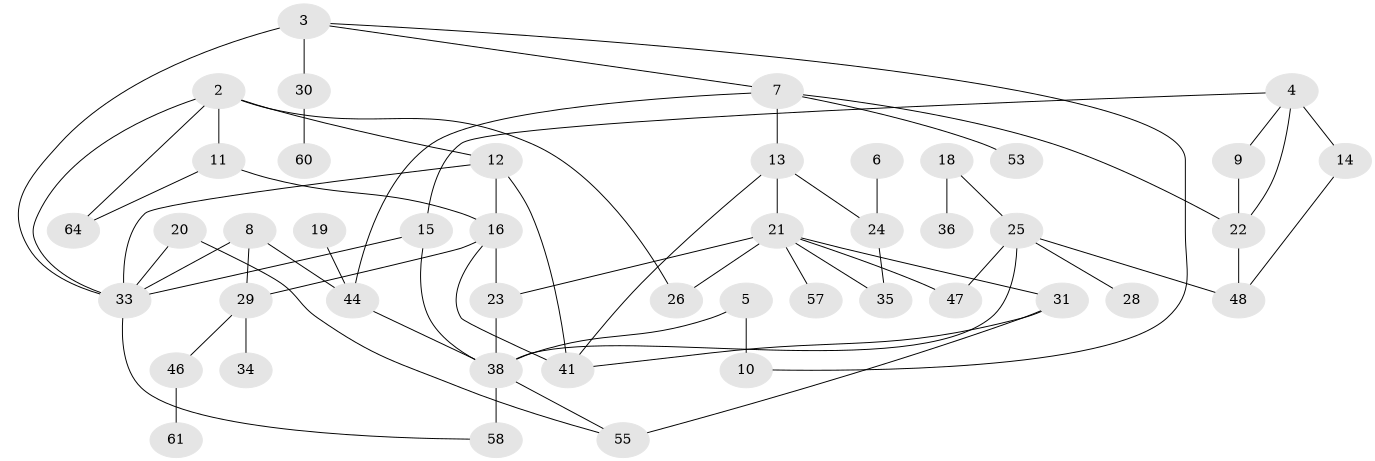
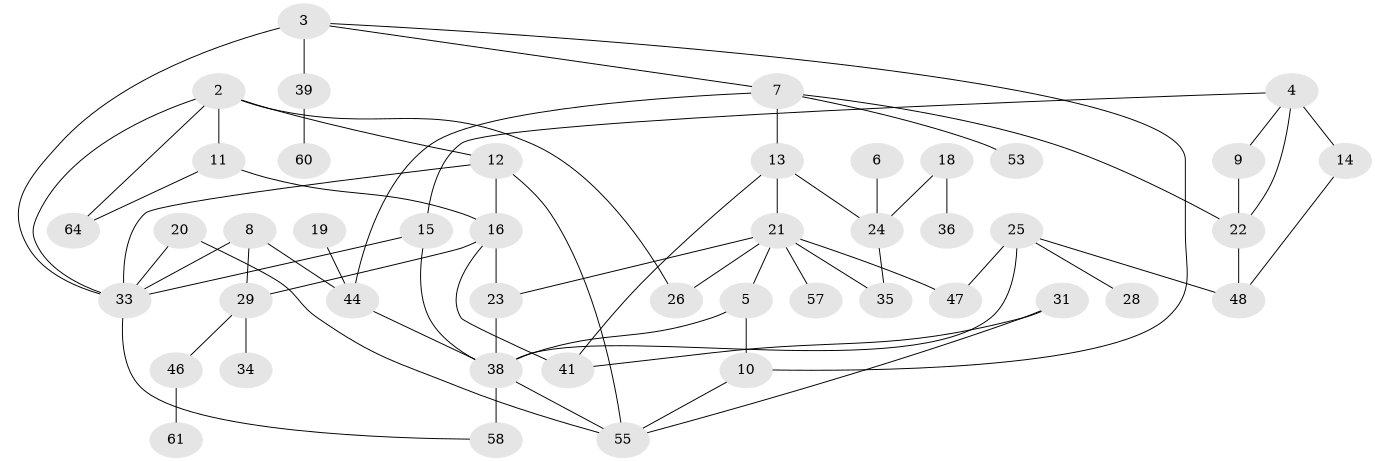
(304, 91) -> (304, 91)
(982, 196) -> (912, 196)
(548, 261) -> (587, 289)
(919, 266) -> (762, 266)
none -> (685, 405)
